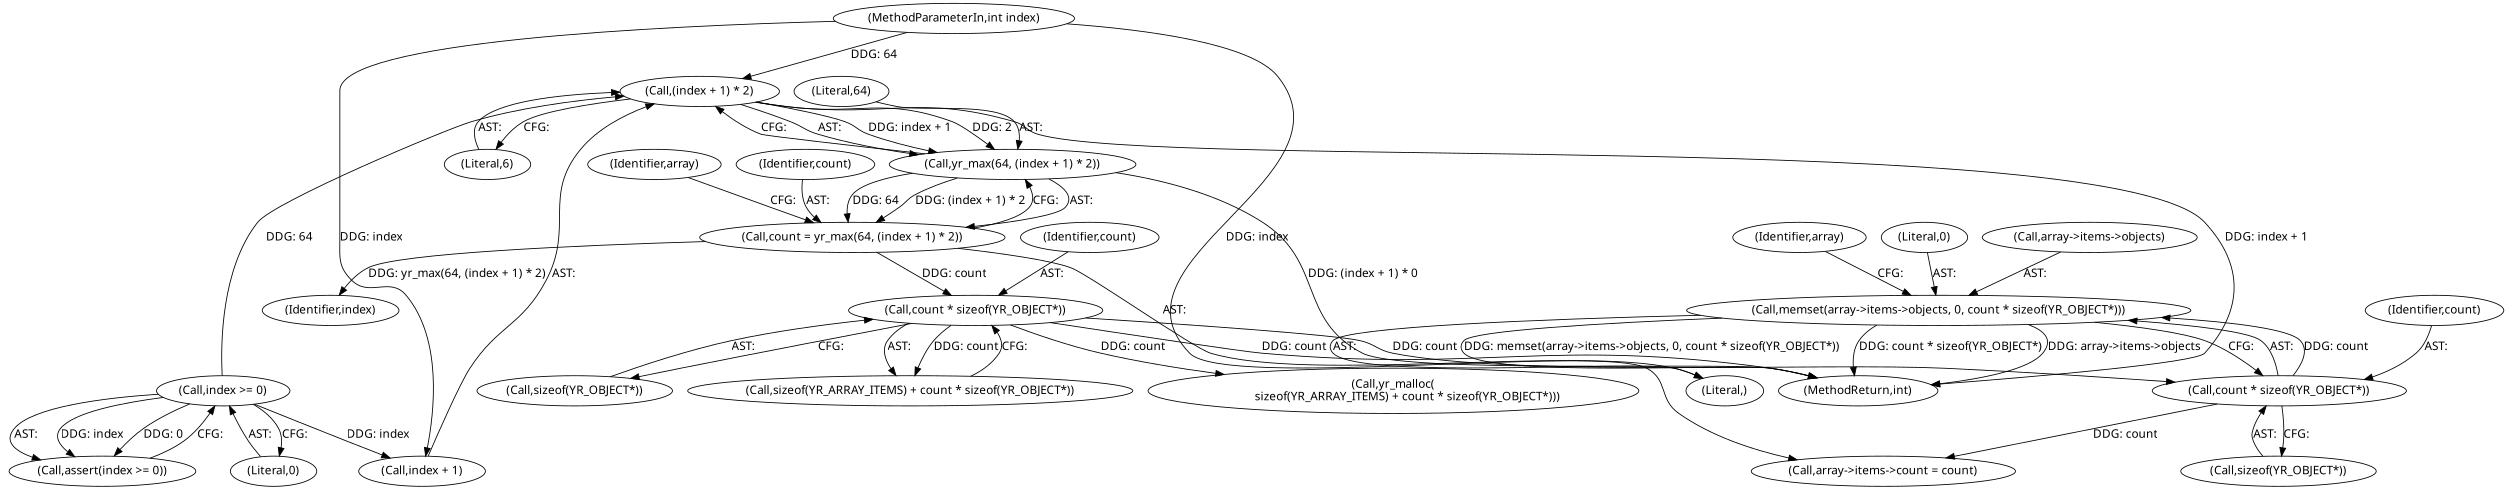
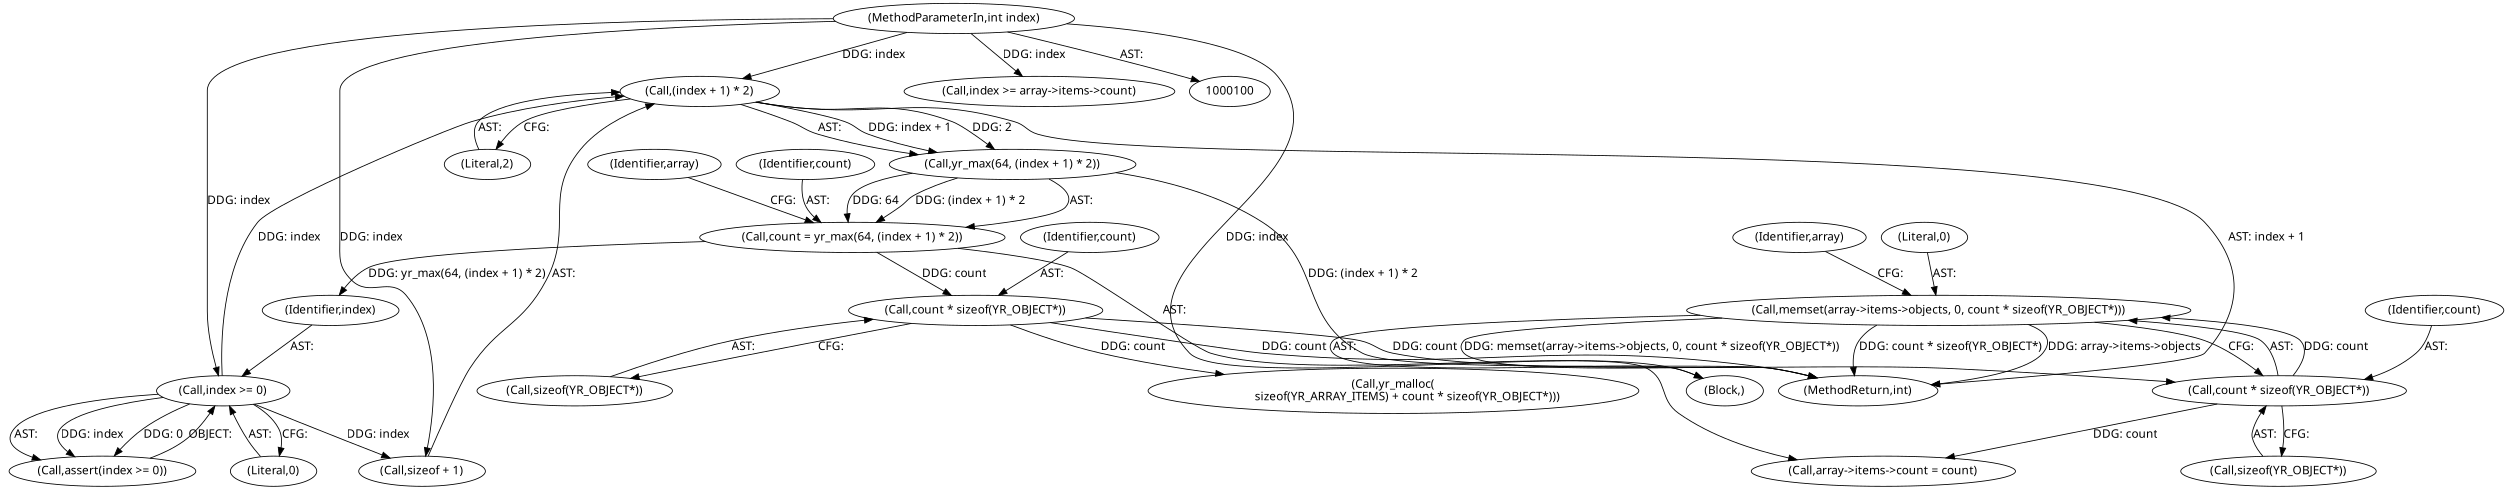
none -> (375, 38)
(874, 55) -> (874, 55)
(842, 91) -> none
none -> (1039, 91)
none -> (1230, 91)
(821, 142) -> none
(487, 164) -> (487, 164)
(1019, 215) -> none
(290, 237) -> (290, 237)
(2090, 237) -> none
(2267, 237) -> (2267, 237)
(1363, 274) -> (1363, 274)
none -> (280, 348)
(910, 391) -> none
(1725, 391) -> (1725, 391)
(212, 435) -> (212, 435)
(422, 471) -> (422, 471)
